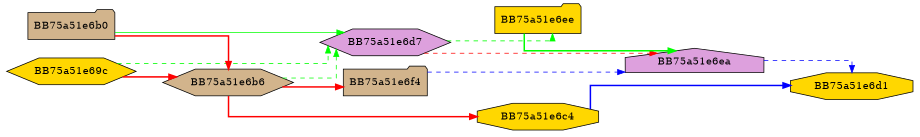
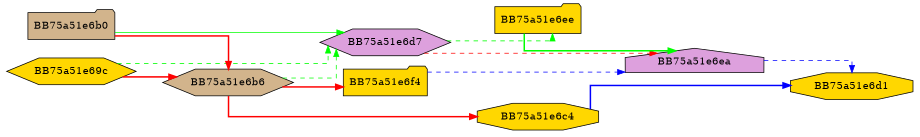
(385, 82) -> (385, 82)
